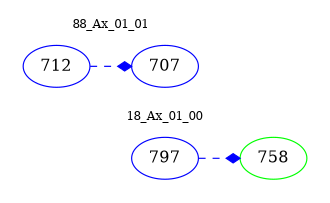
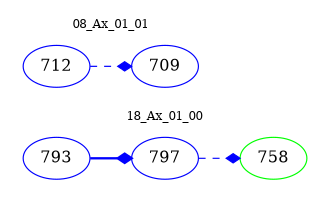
(111, 25) -> (111, 25)
(165, 66) -> (165, 66)
none -> (57, 158)
